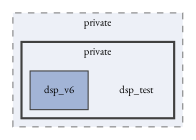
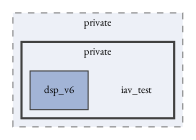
(137, 90) -> (137, 90)
